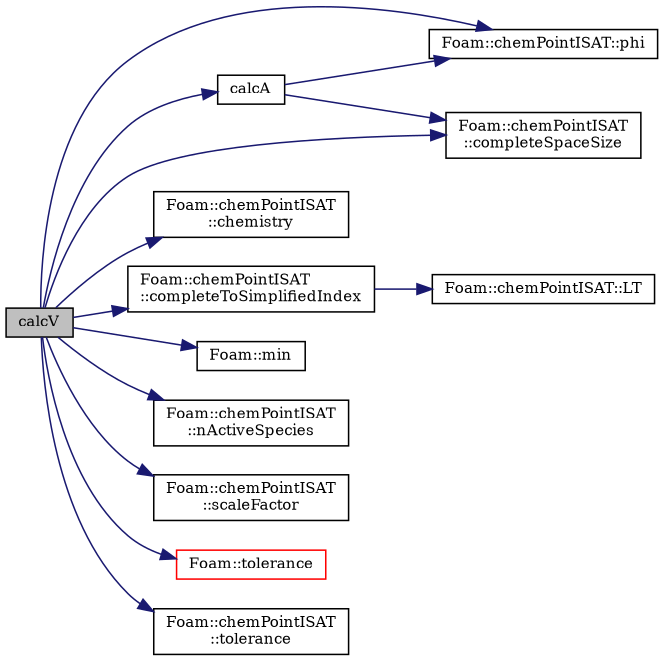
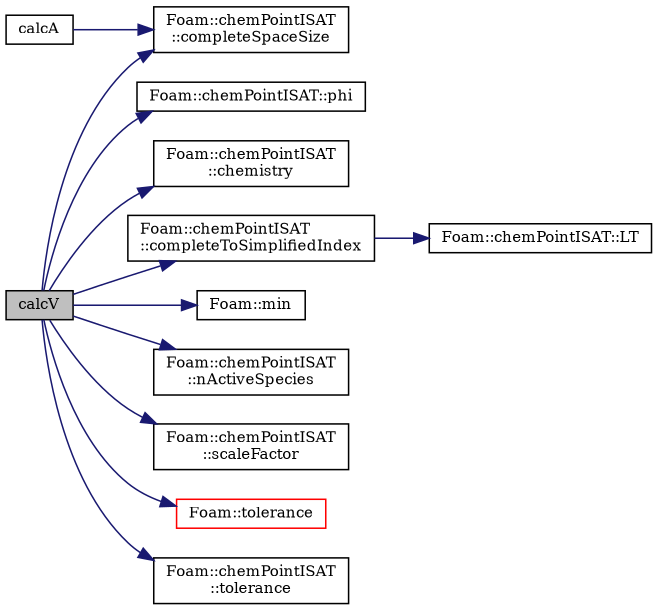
(360, 73) -> none
(90, 174) -> none
